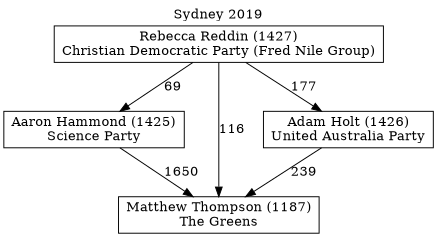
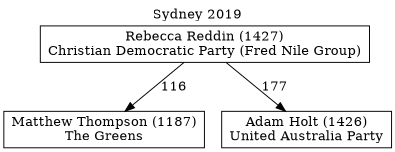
(94, 130) -> none
(288, 170) -> none
